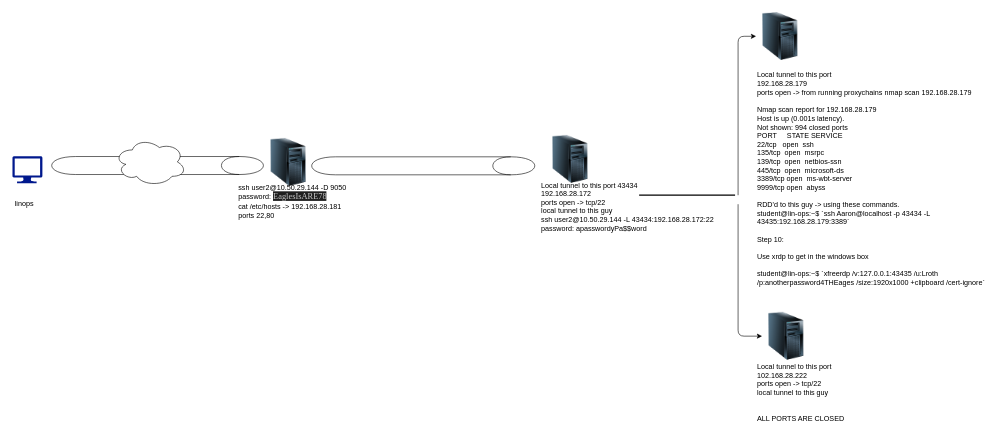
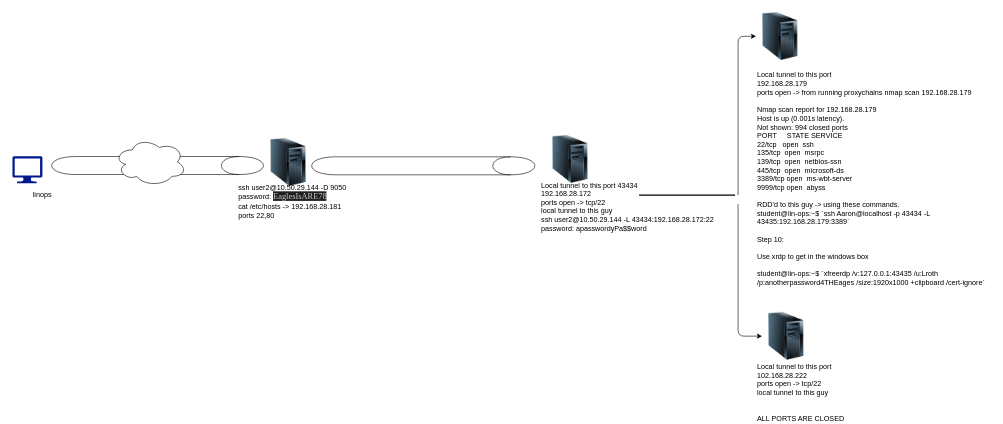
(24, 204) -> (42, 195)
